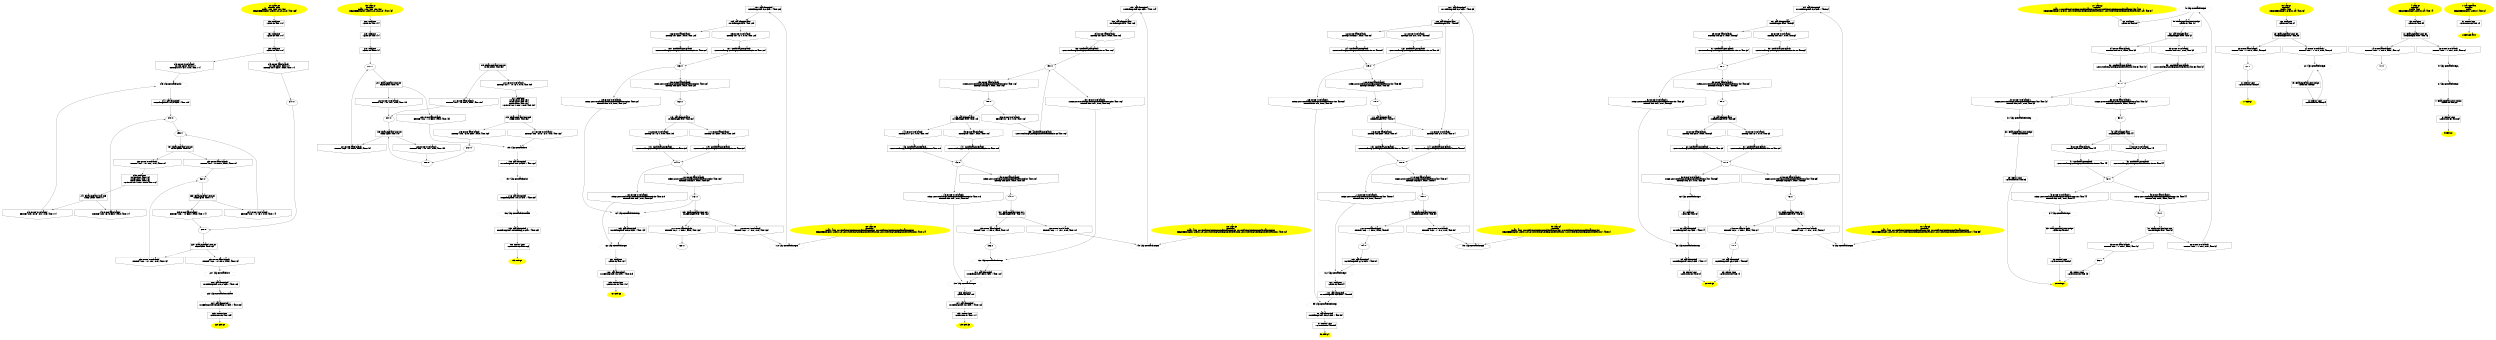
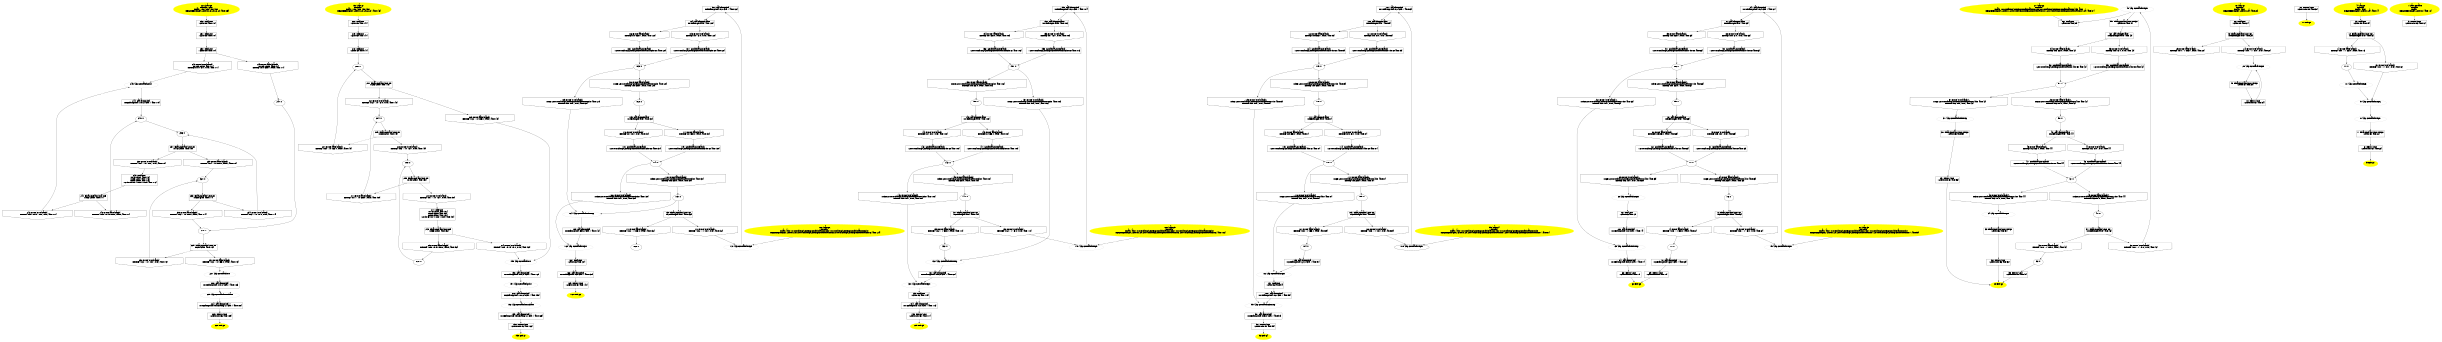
(2469, 36) -> none
(2248, 67) -> none
(1446, 78) -> (1378, 28)
none -> (2356, 85)
(998, 110) -> (1054, 28)
(398, 157) -> (412, 171)
(1325, 335) -> (1263, 337)
